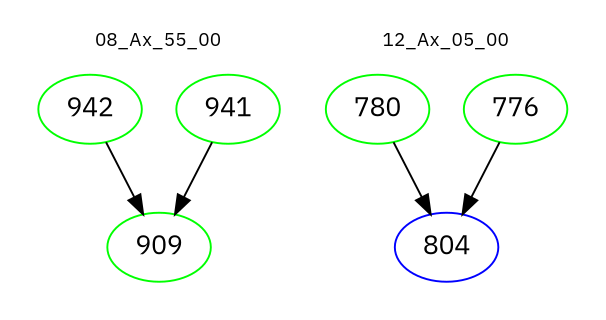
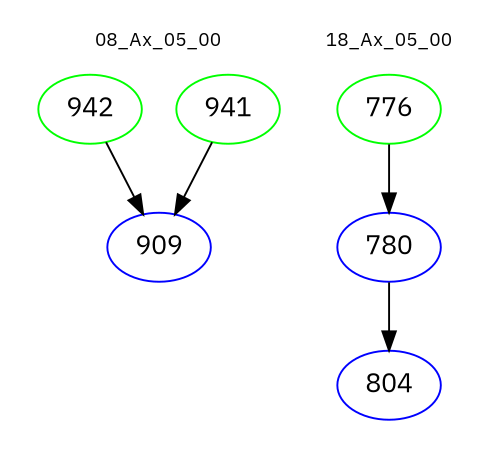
(159, 41) -> (159, 41)
(447, 41) -> (390, 41)
(378, 109) -> (389, 247)
(485, 170) -> (389, 169)
(159, 247) -> (159, 247)
